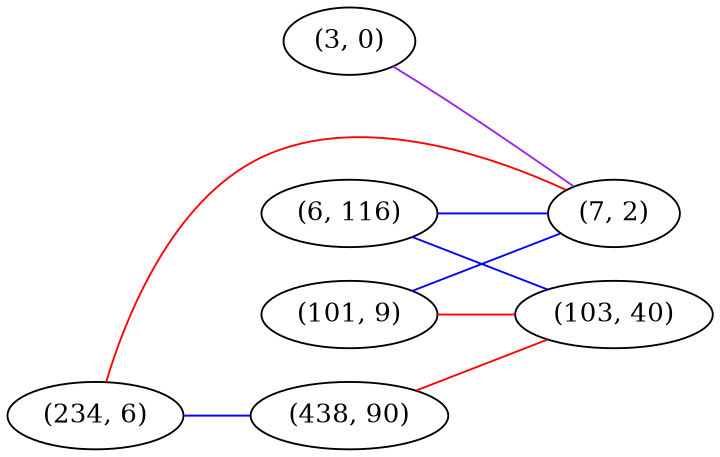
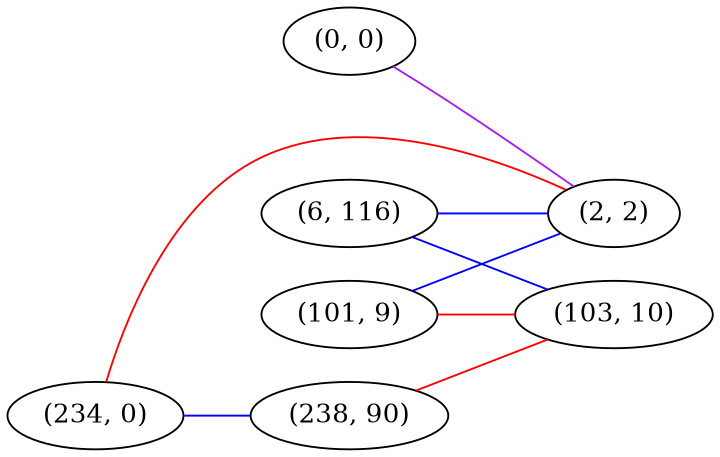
(349, 41) -> (349, 41)
(614, 213) -> (614, 213)
(614, 315) -> (614, 315)
(95, 416) -> (95, 416)
(349, 416) -> (349, 416)
